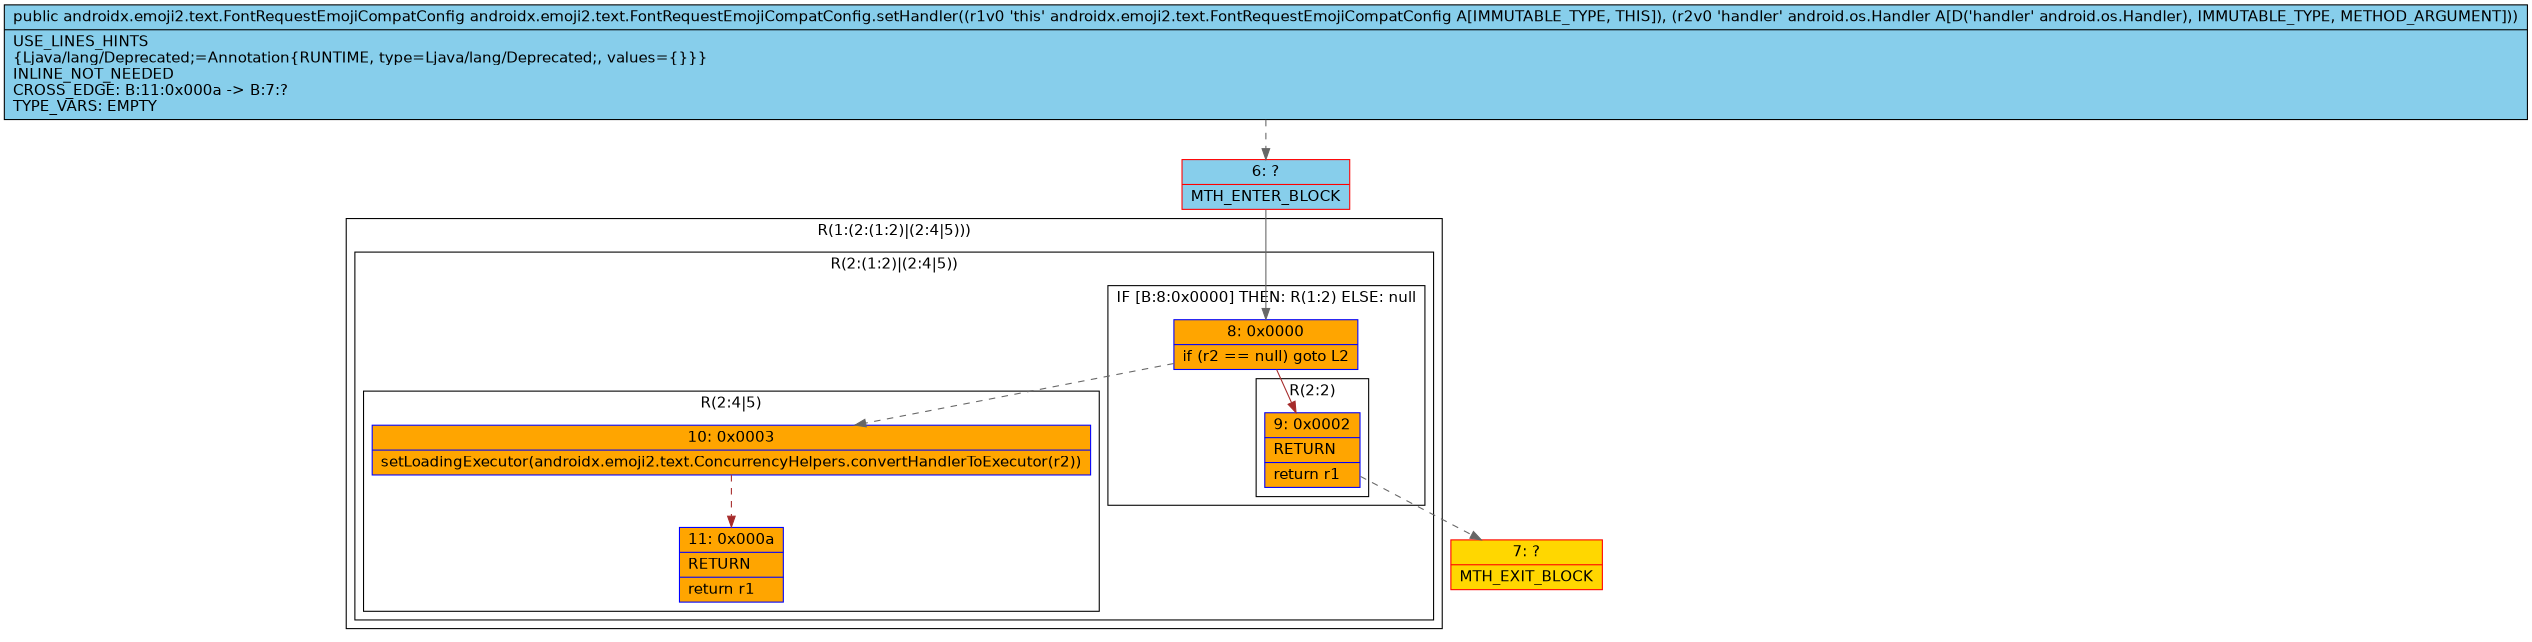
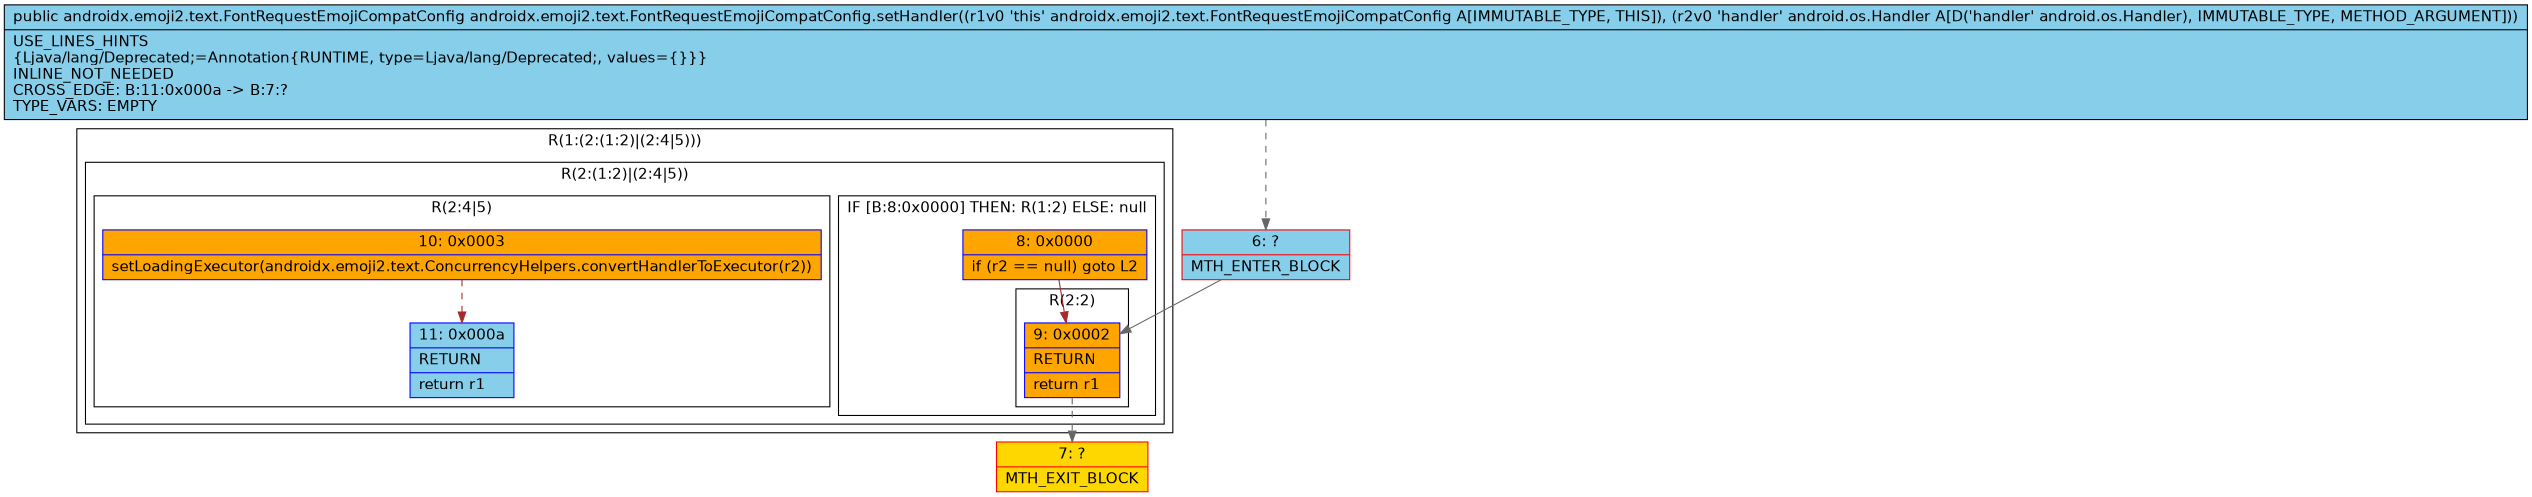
(1266, 259) -> (1180, 302)
(997, 398) -> none
(731, 565) -> (462, 360)
